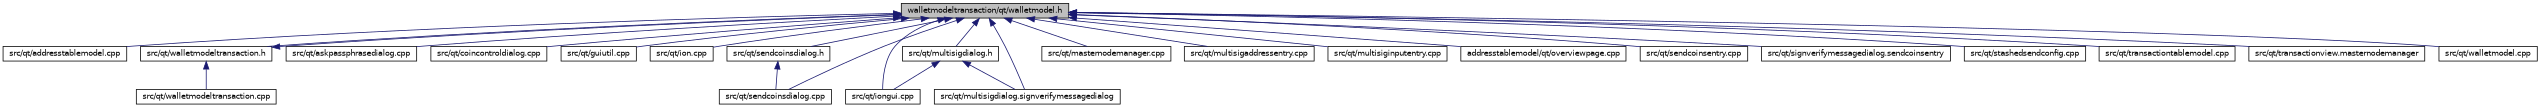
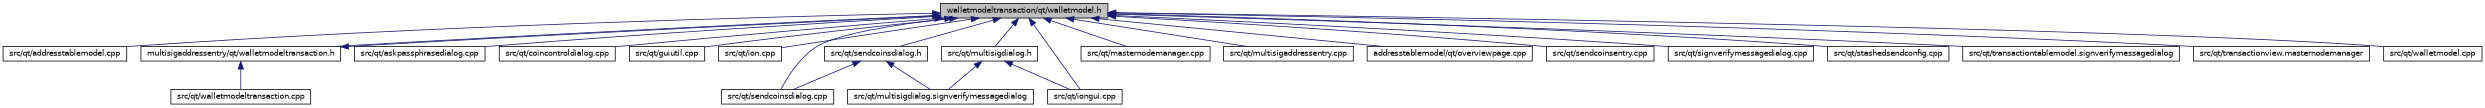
(206, 54) -> (241, 54)
(1387, 54) -> none
(1856, 54) -> (1741, 54)
(2167, 54) -> (2071, 54)
(1010, 57) -> (911, 77)
